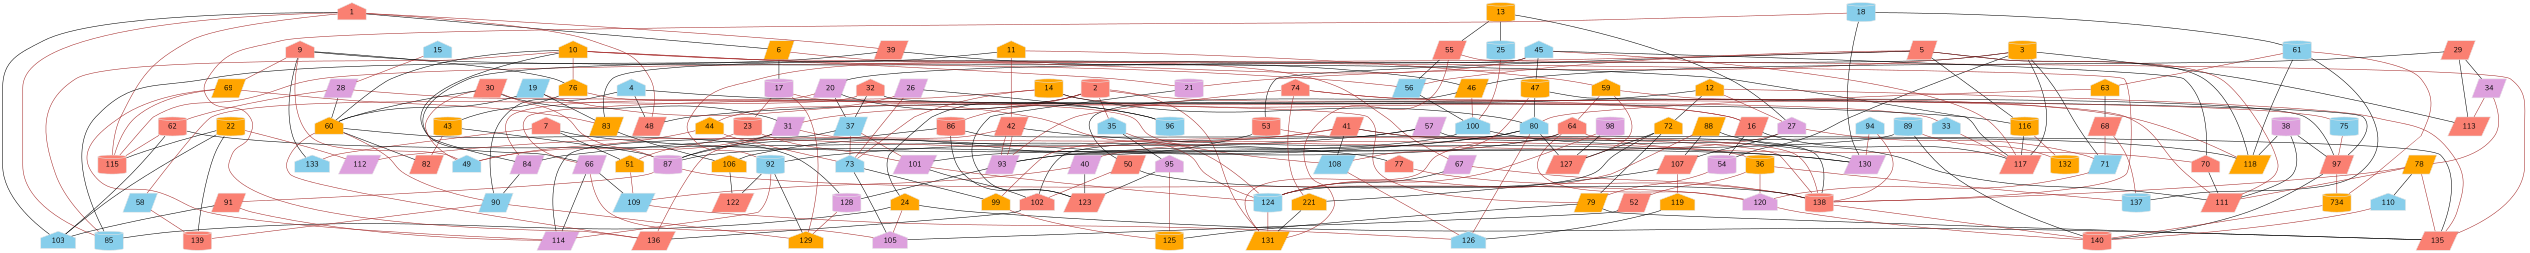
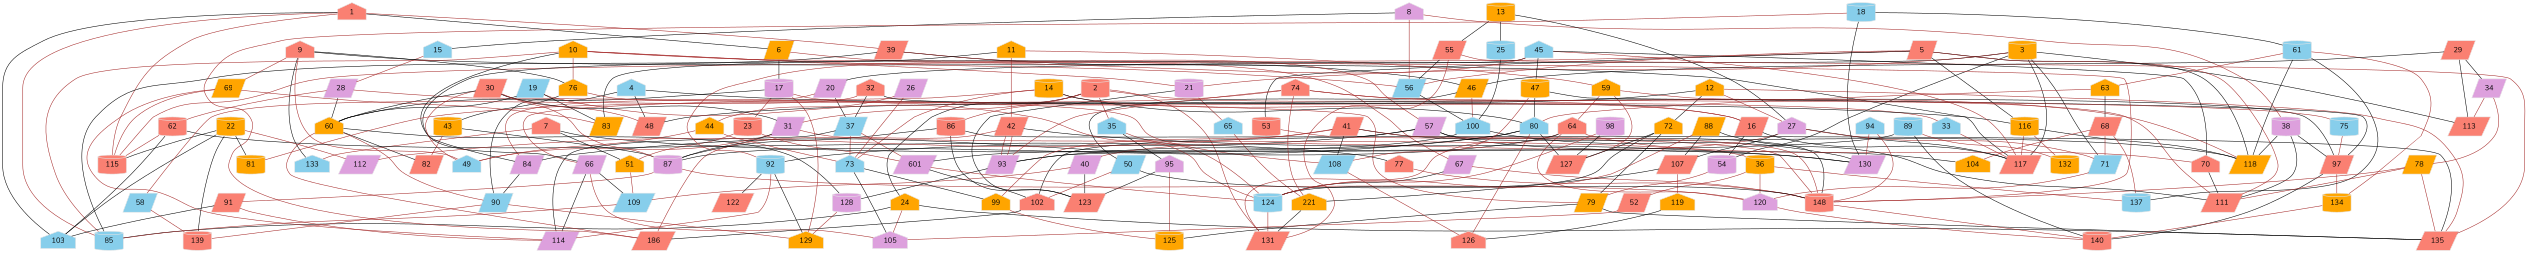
none -> (1409, 12)
(577, 36) -> (570, 107)
none -> (1169, 60)
(422, 68) -> (551, 100)
(1495, 91) -> (1495, 91)
(1170, 126) -> none
none -> (1228, 126)
none -> (1907, 142)
none -> (2168, 145)
(2022, 146) -> (2022, 146)
none -> (251, 165)
(729, 165) -> none
(915, 165) -> (915, 165)
(1128, 165) -> (1128, 165)
none -> (1973, 165)
(1819, 203) -> (1819, 203)
(2337, 203) -> (2337, 203)
(2388, 203) -> none
(1370, 223) -> (1210, 229)
(1050, 226) -> (407, 218)
(654, 241) -> (654, 241)
(1268, 241) -> (1268, 241)
(1468, 241) -> (1468, 241)
